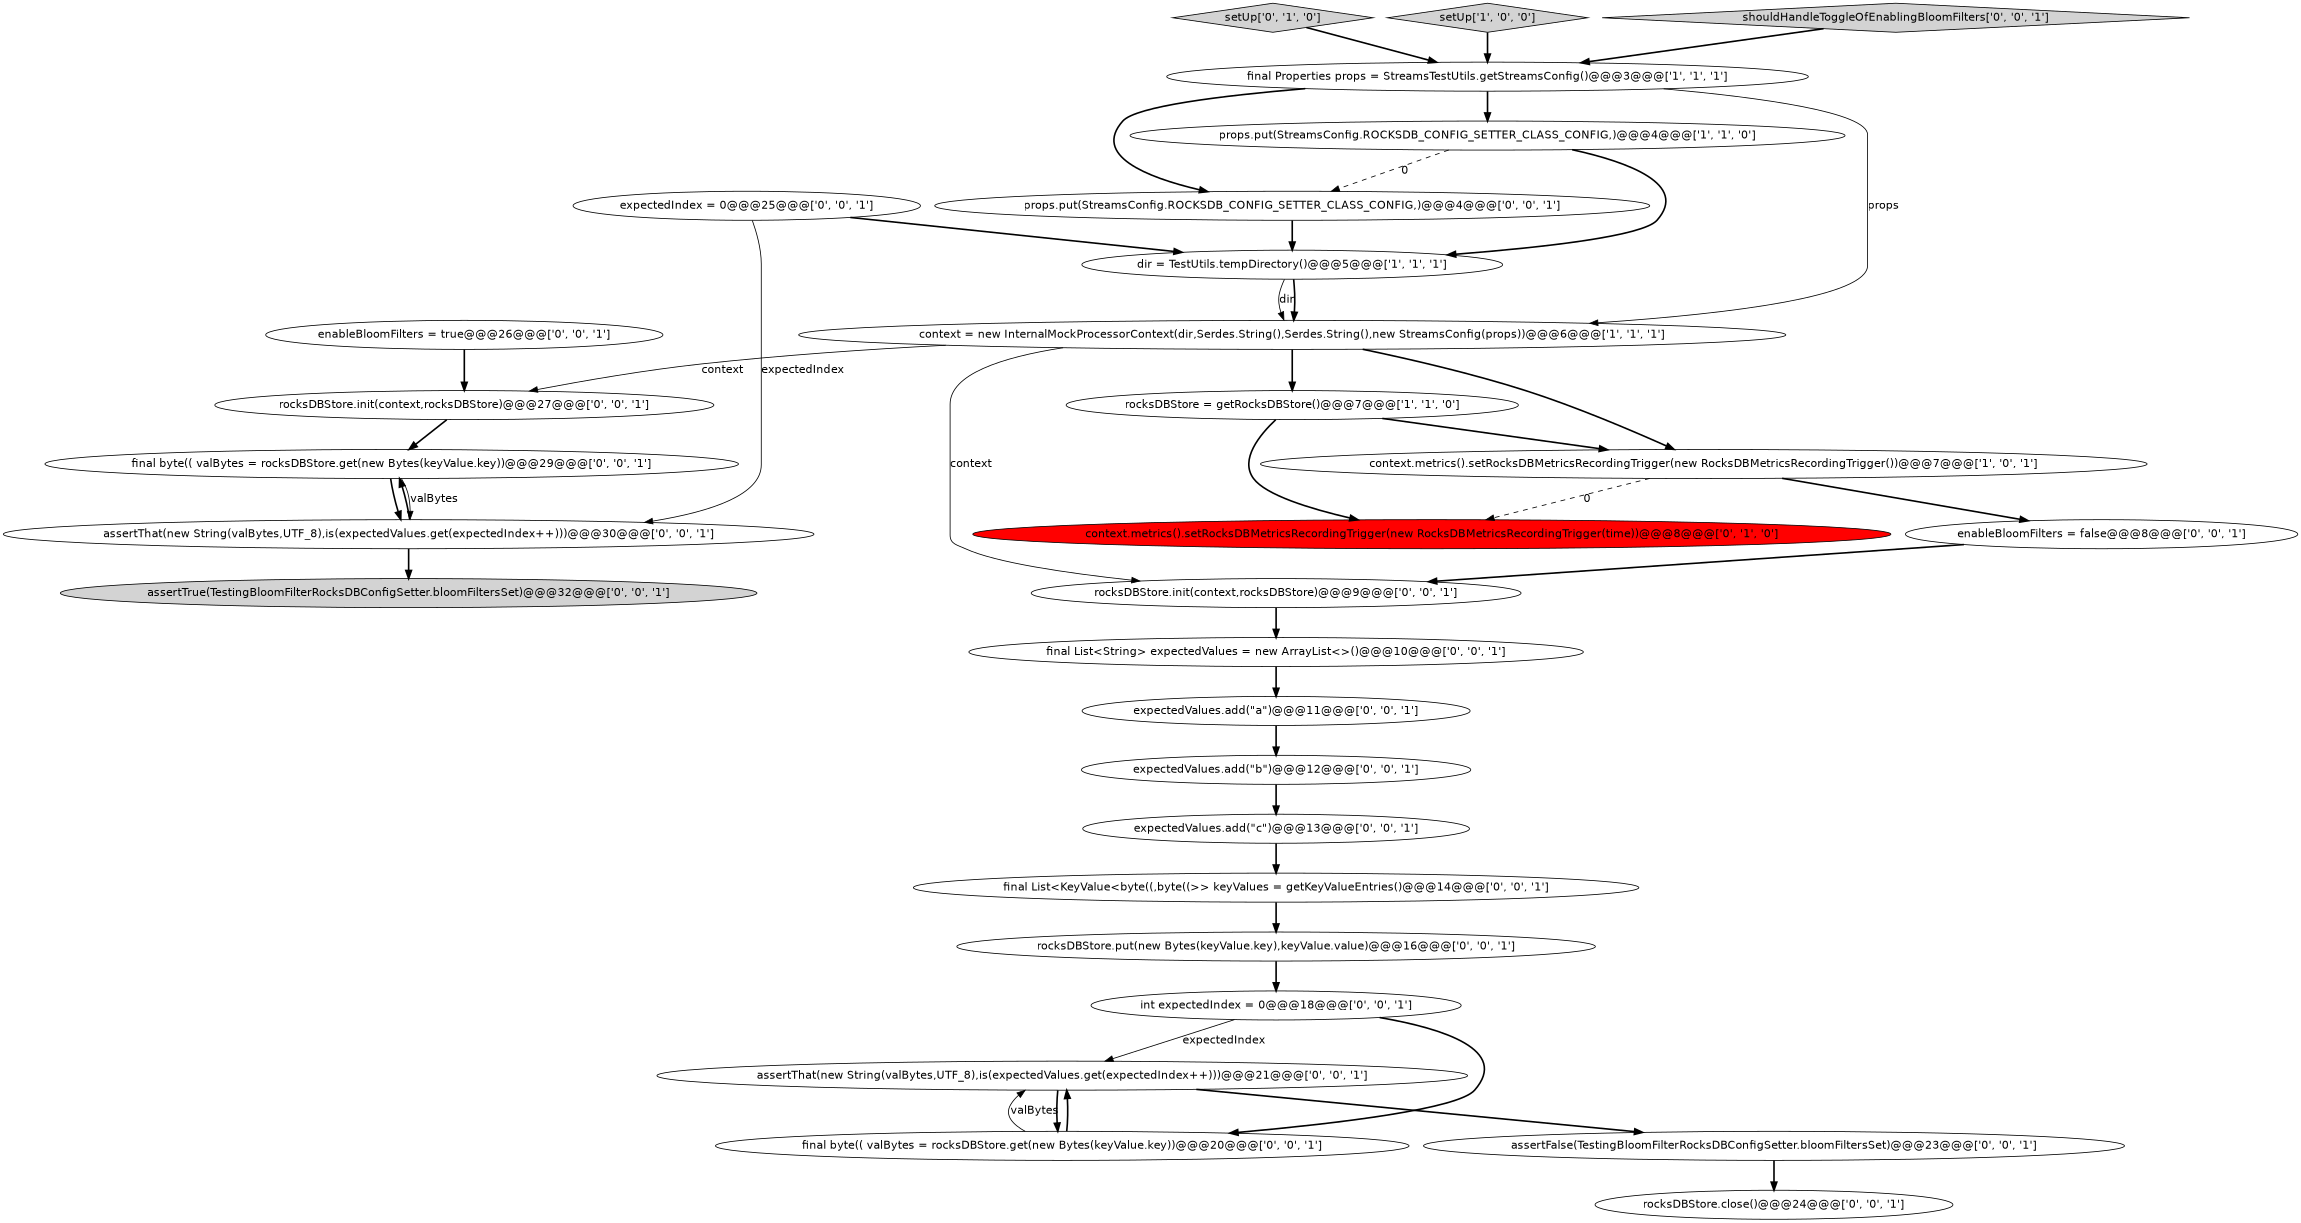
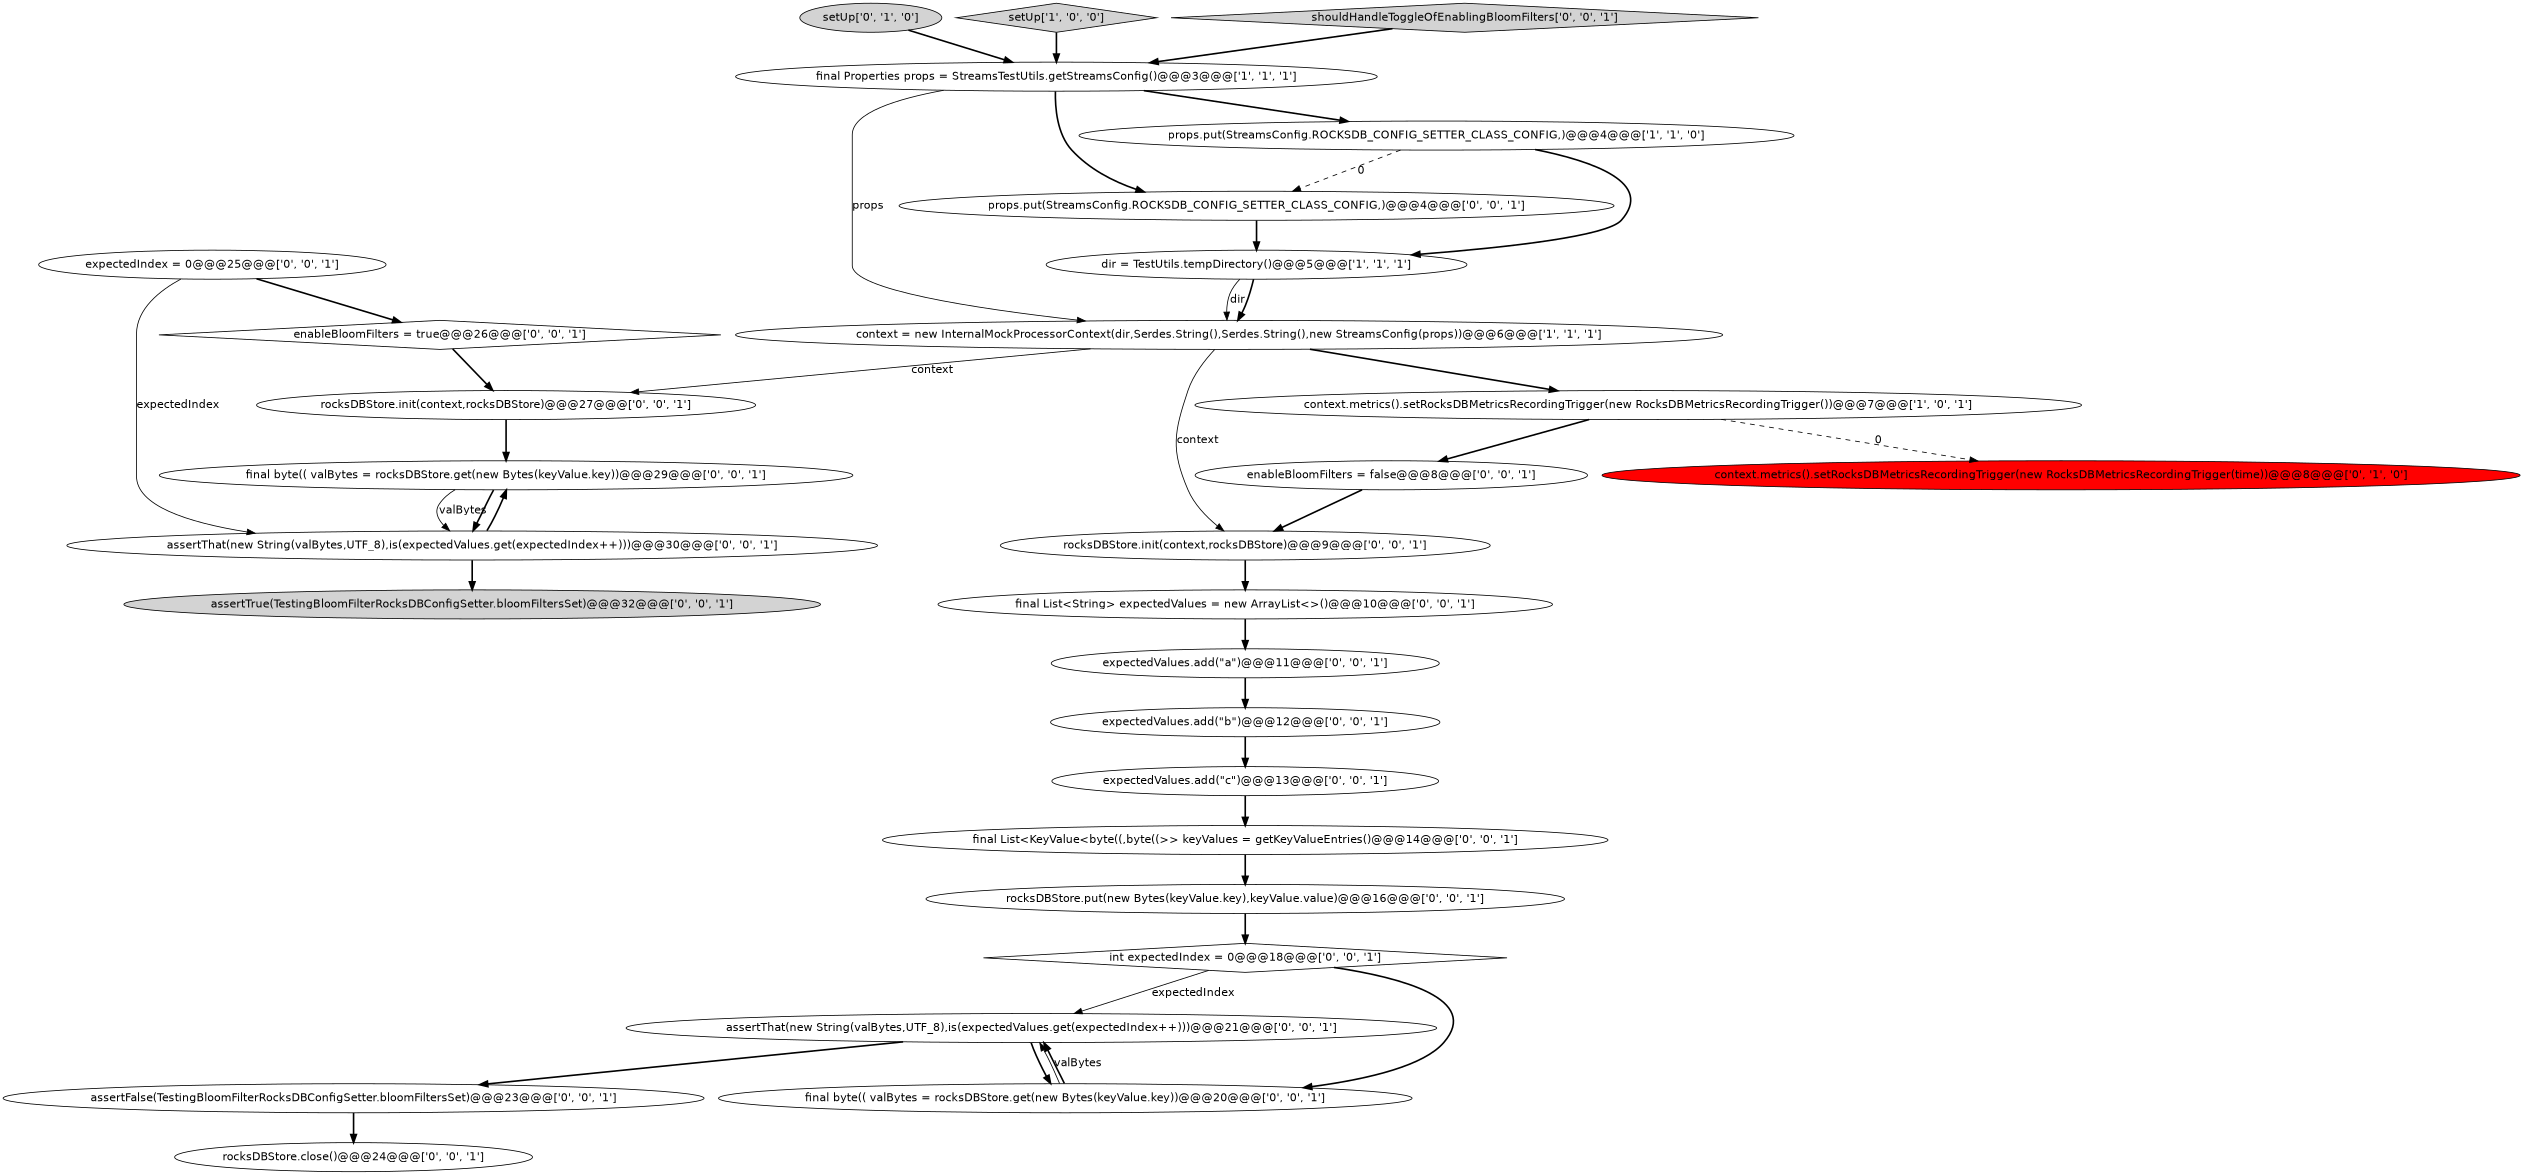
(1273, 18) -> (871, 18)
(1012, 234) -> (325, 299)
(464, 335) -> (440, 335)
(1292, 405) -> none
(1276, 1005) -> (1245, 958)
